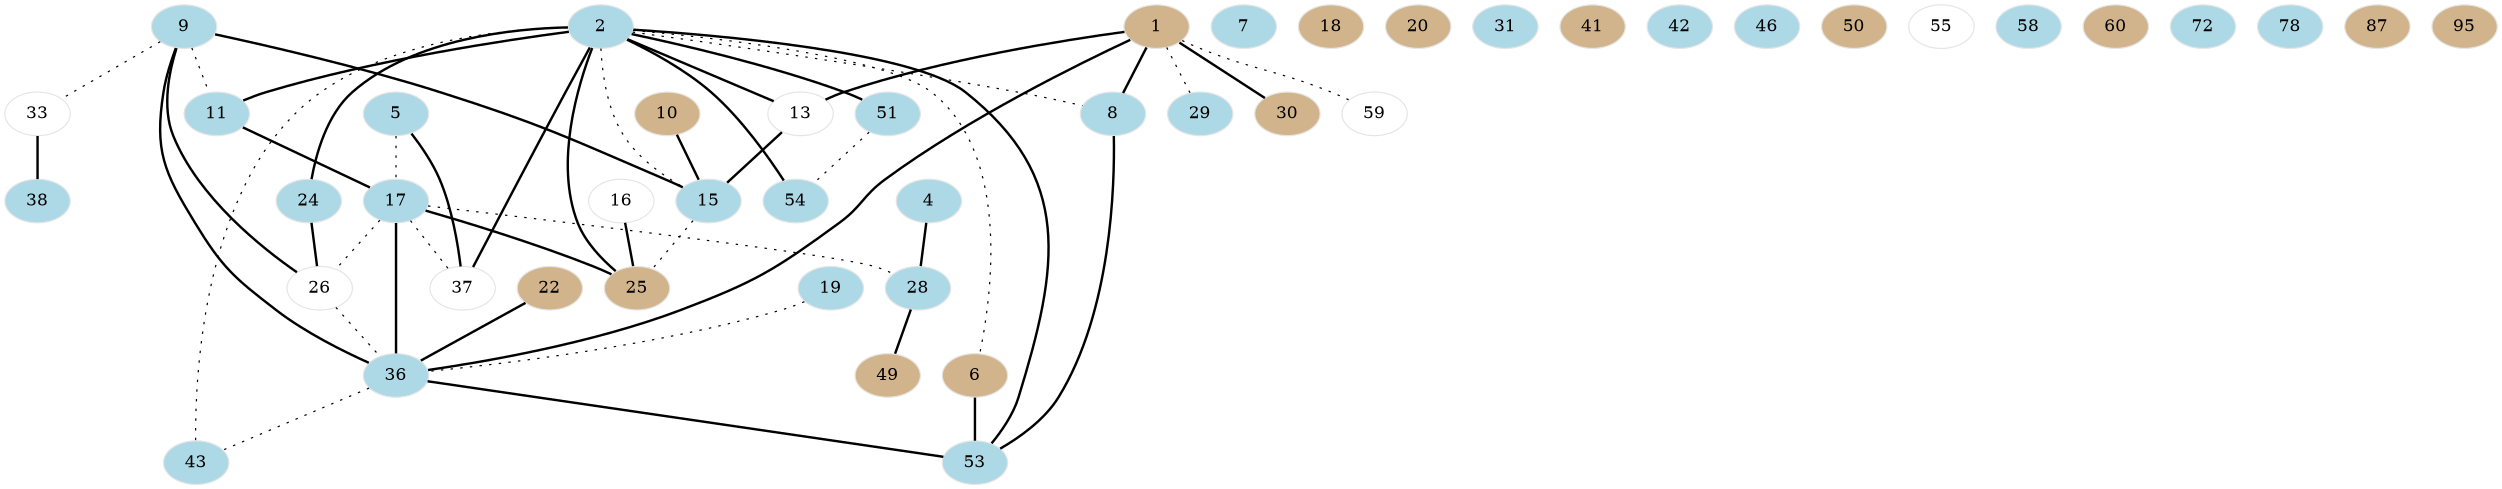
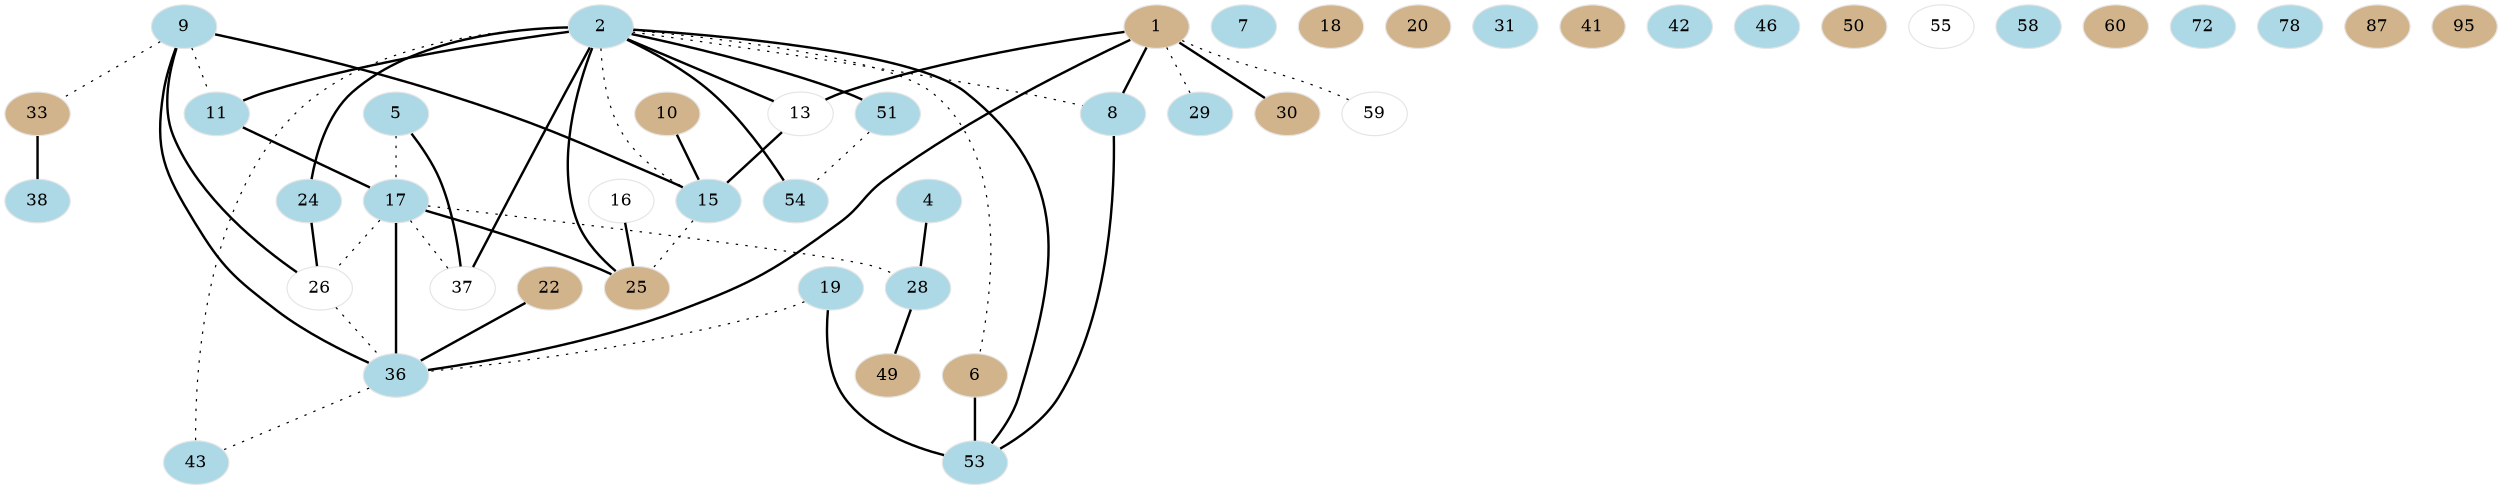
(38, 114) -> (38, 114)
(685, 419) -> (853, 408)
